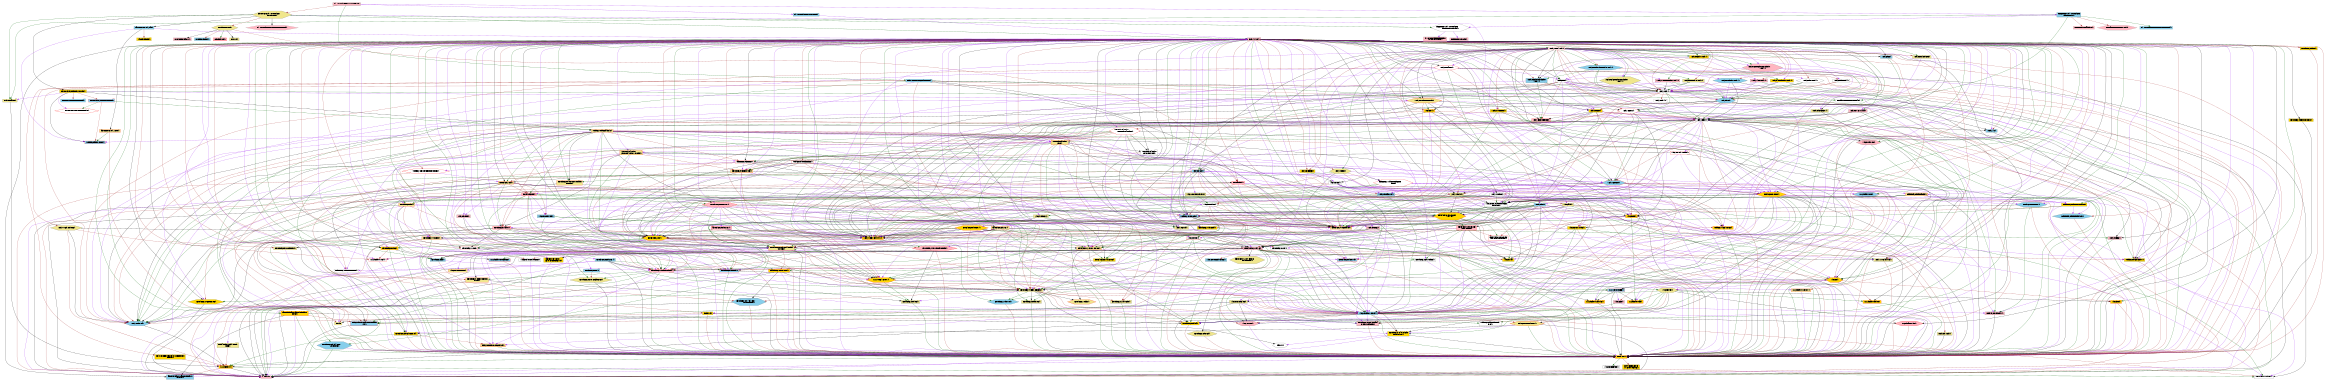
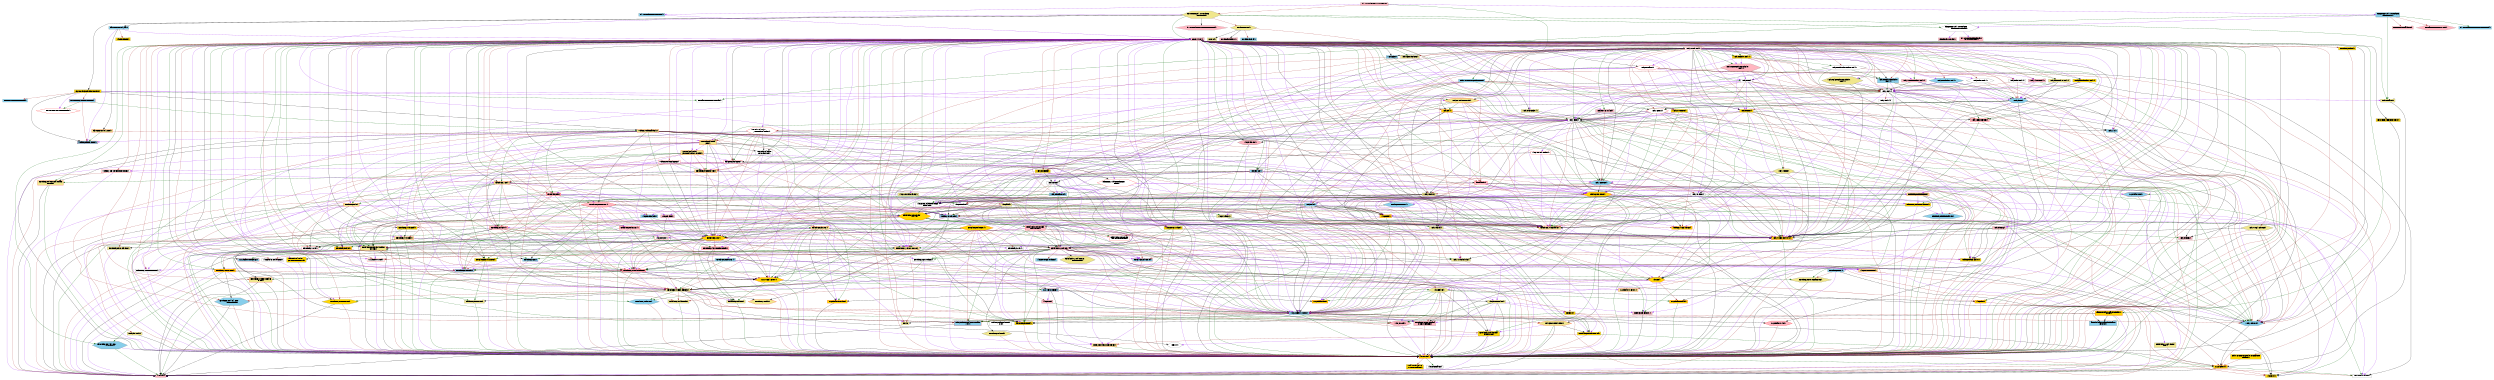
(220, 39) -> none
(1600, 68) -> (1844, 68)
(426, 171) -> (116, 171)
(935, 248) -> (715, 248)
(206, 371) -> (2247, 372)
